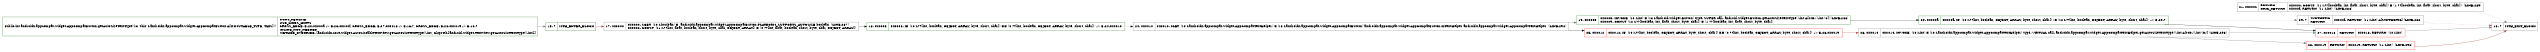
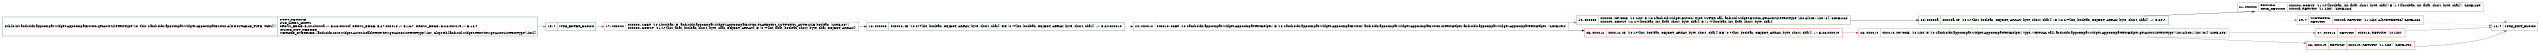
(2239, 27) -> (2198, 14)
